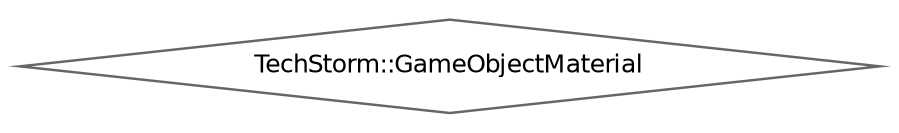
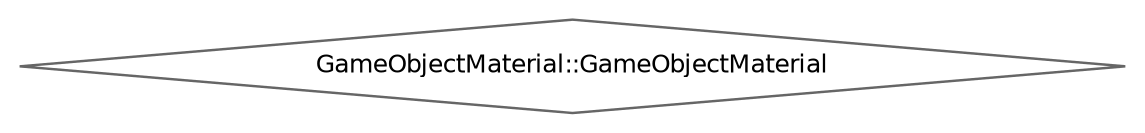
(450, 66) -> (572, 66)
